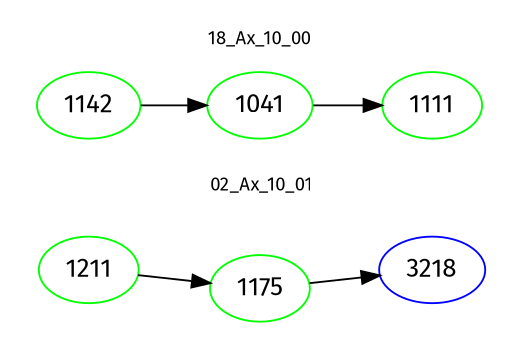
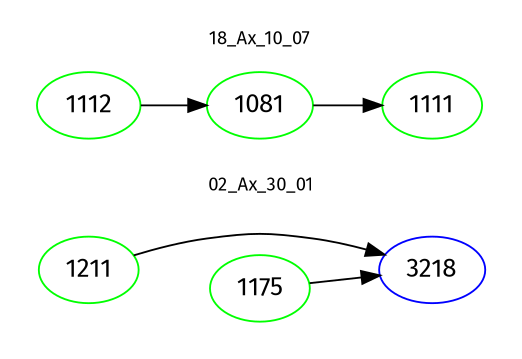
(260, 40) -> (260, 40)
(89, 105) -> (89, 105)
(260, 105) -> (260, 105)
(262, 186) -> (262, 186)
(165, 278) -> (250, 234)
